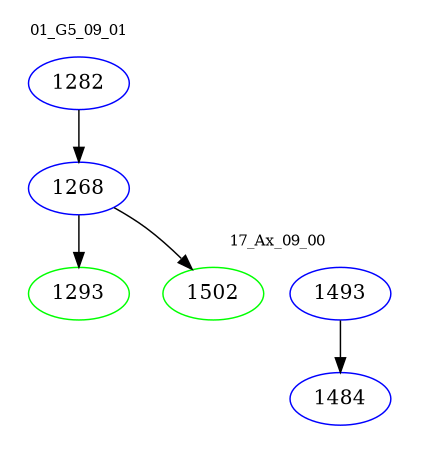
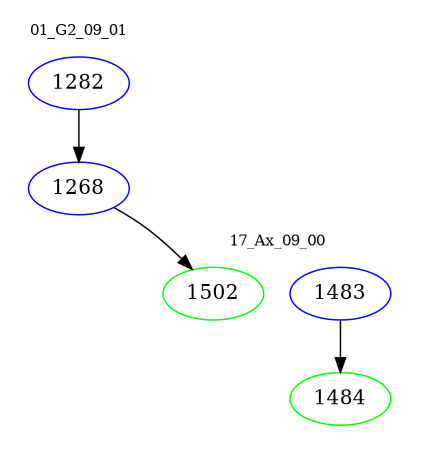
(79, 31) -> (79, 31)
(79, 294) -> none
(340, 294) -> (340, 294)
(340, 399) -> (340, 399)
